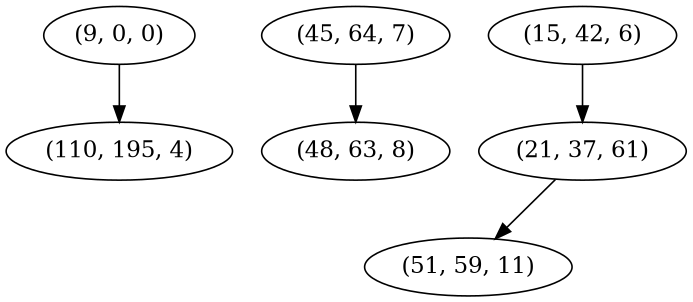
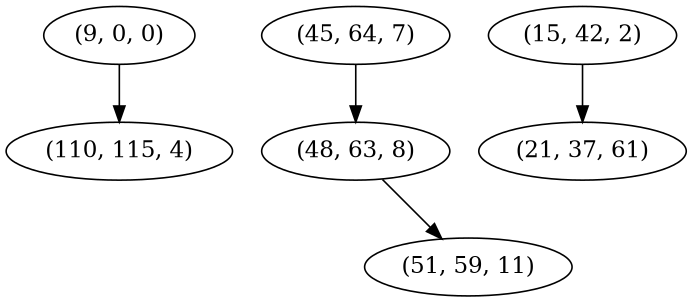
(583, 35) -> (583, 35)
(119, 151) -> (119, 151)
(531, 203) -> (406, 203)
